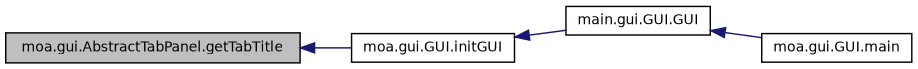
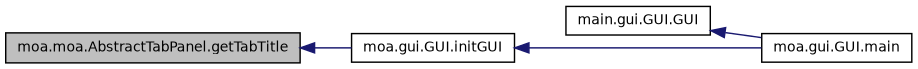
(547, 33) -> (645, 48)
(153, 48) -> (153, 48)
